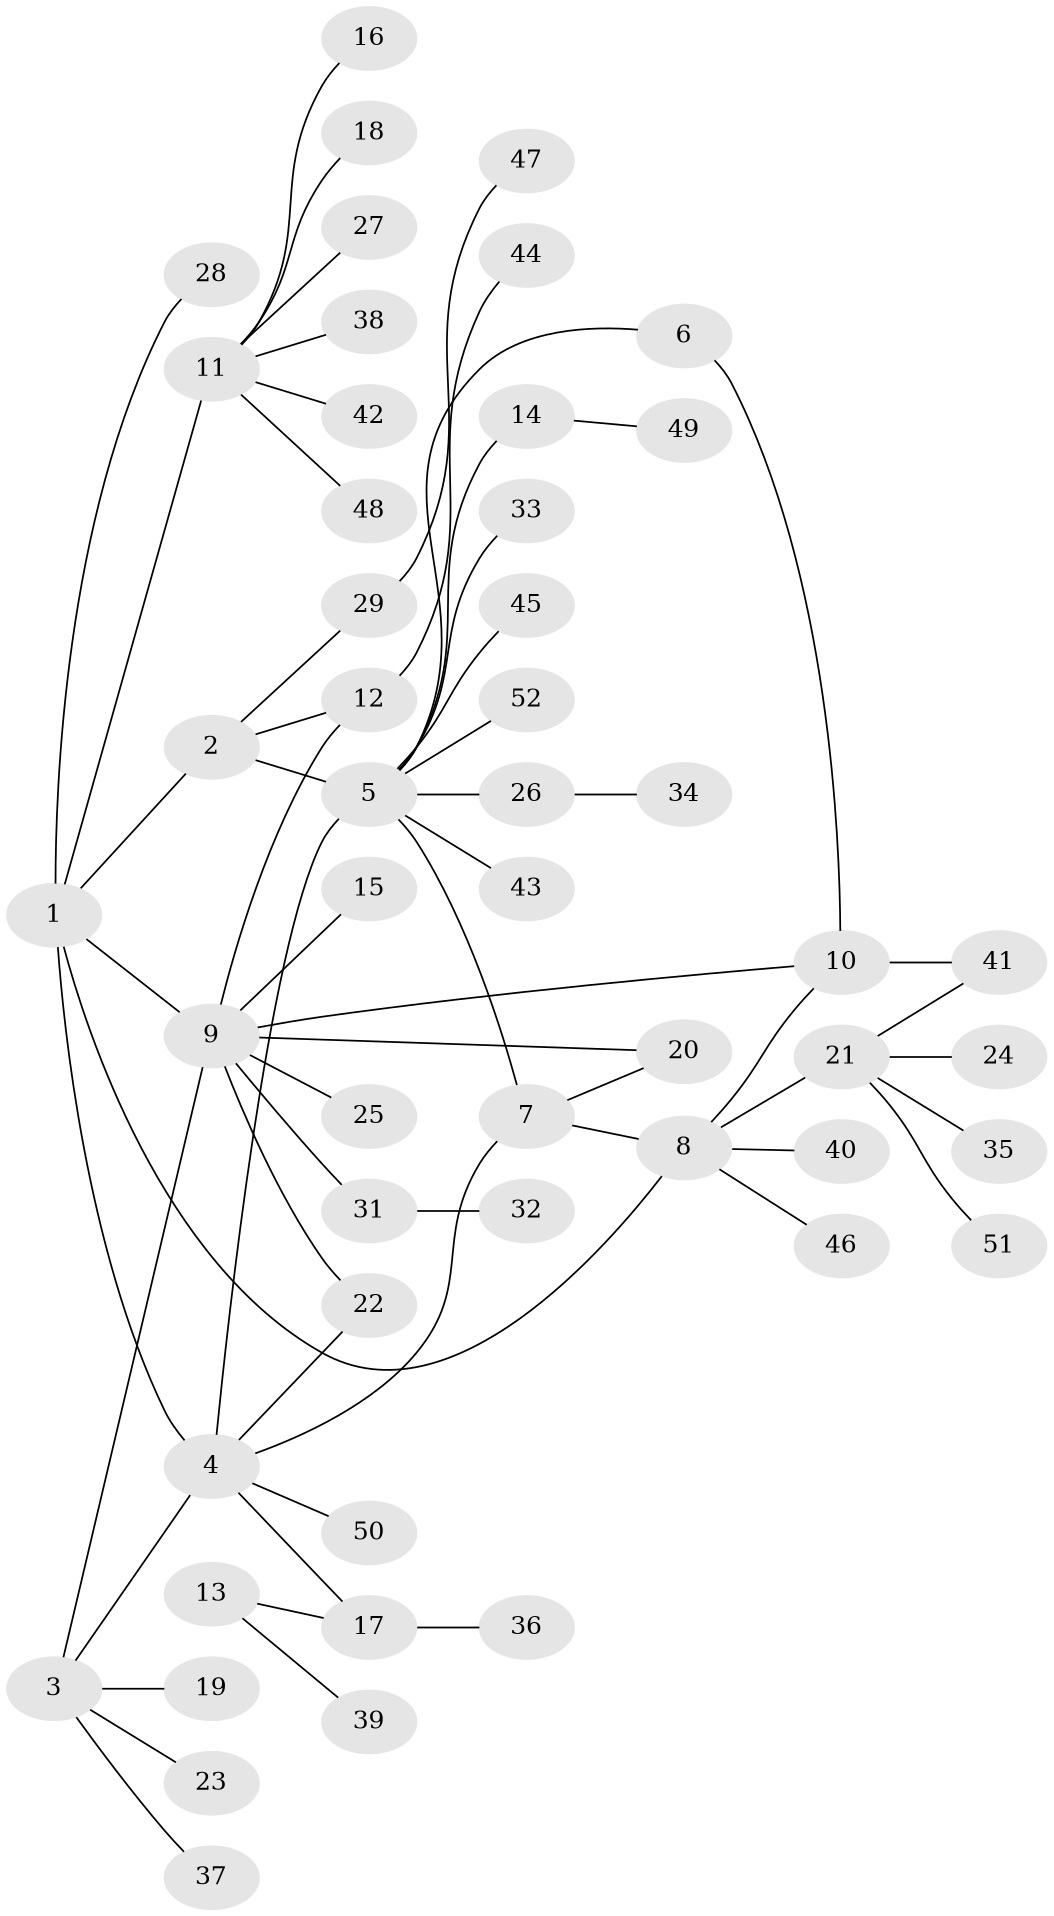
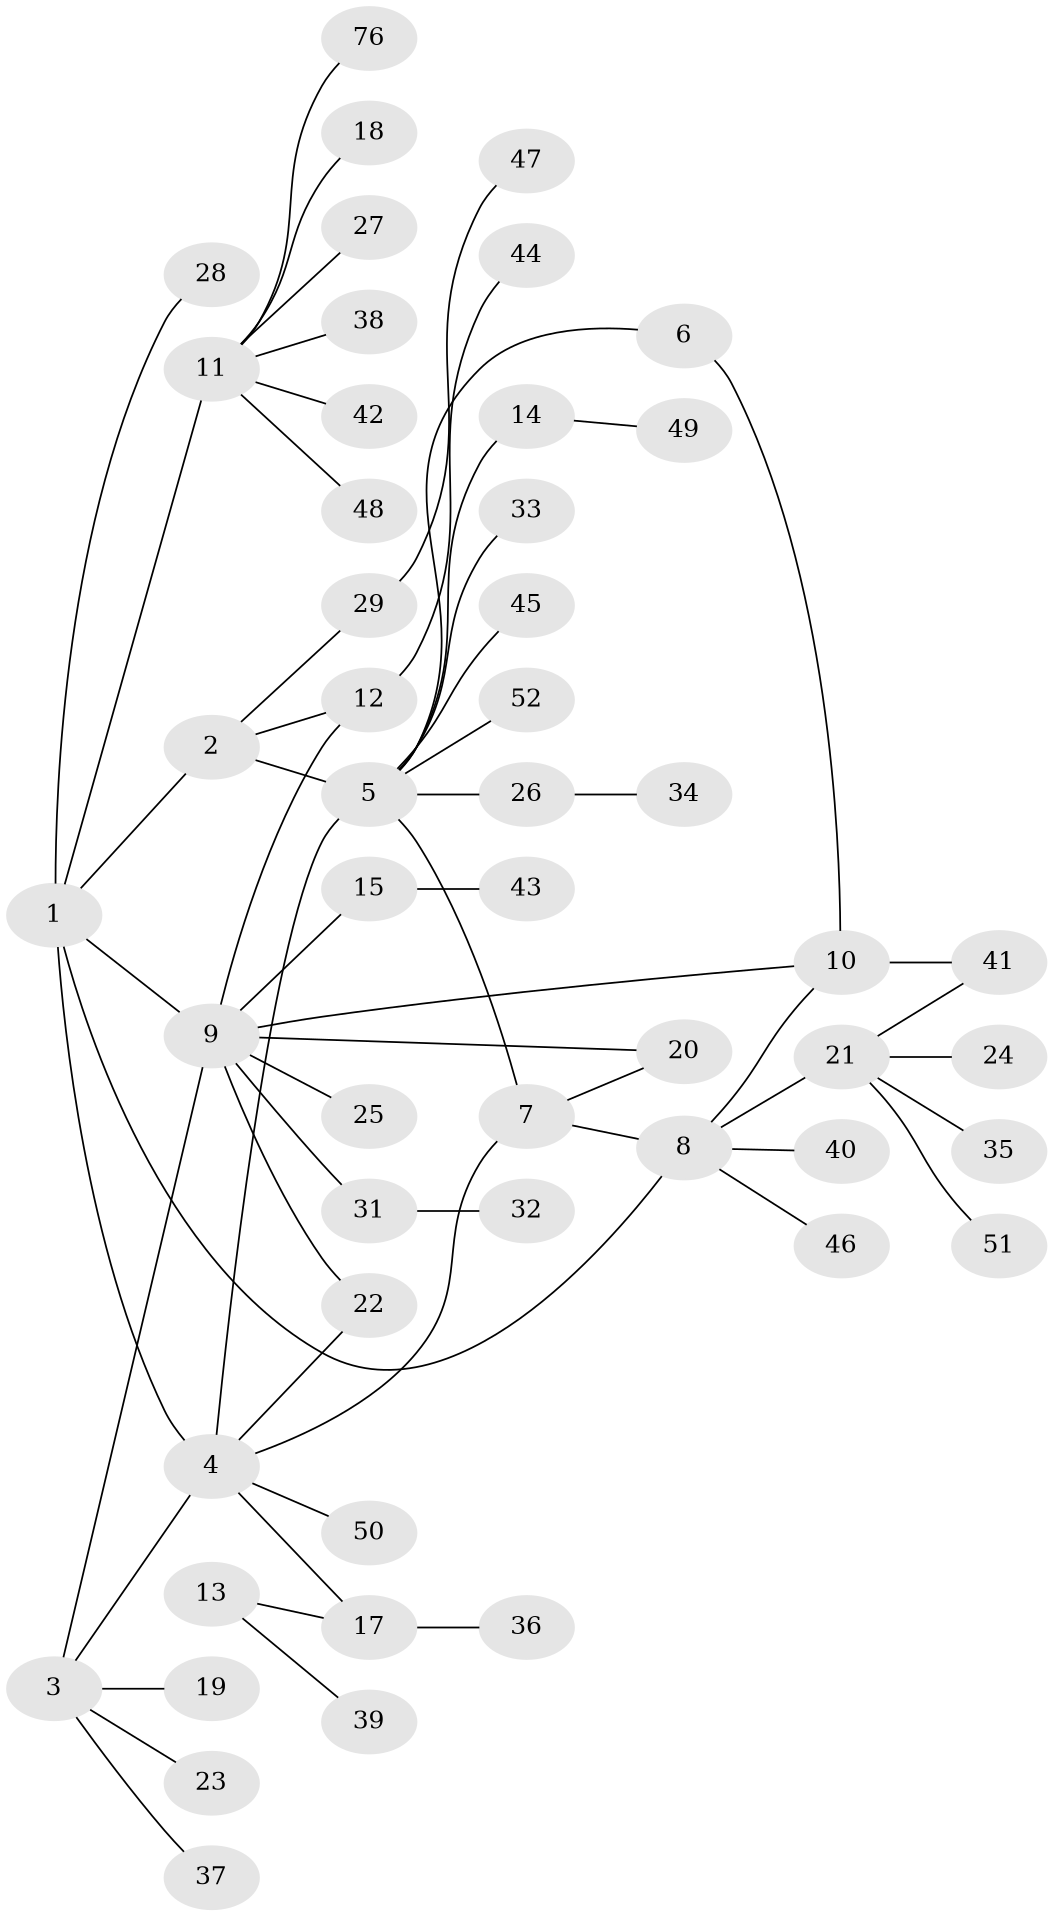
(369, 38) -> (369, 38)
(448, 842) -> (456, 889)
